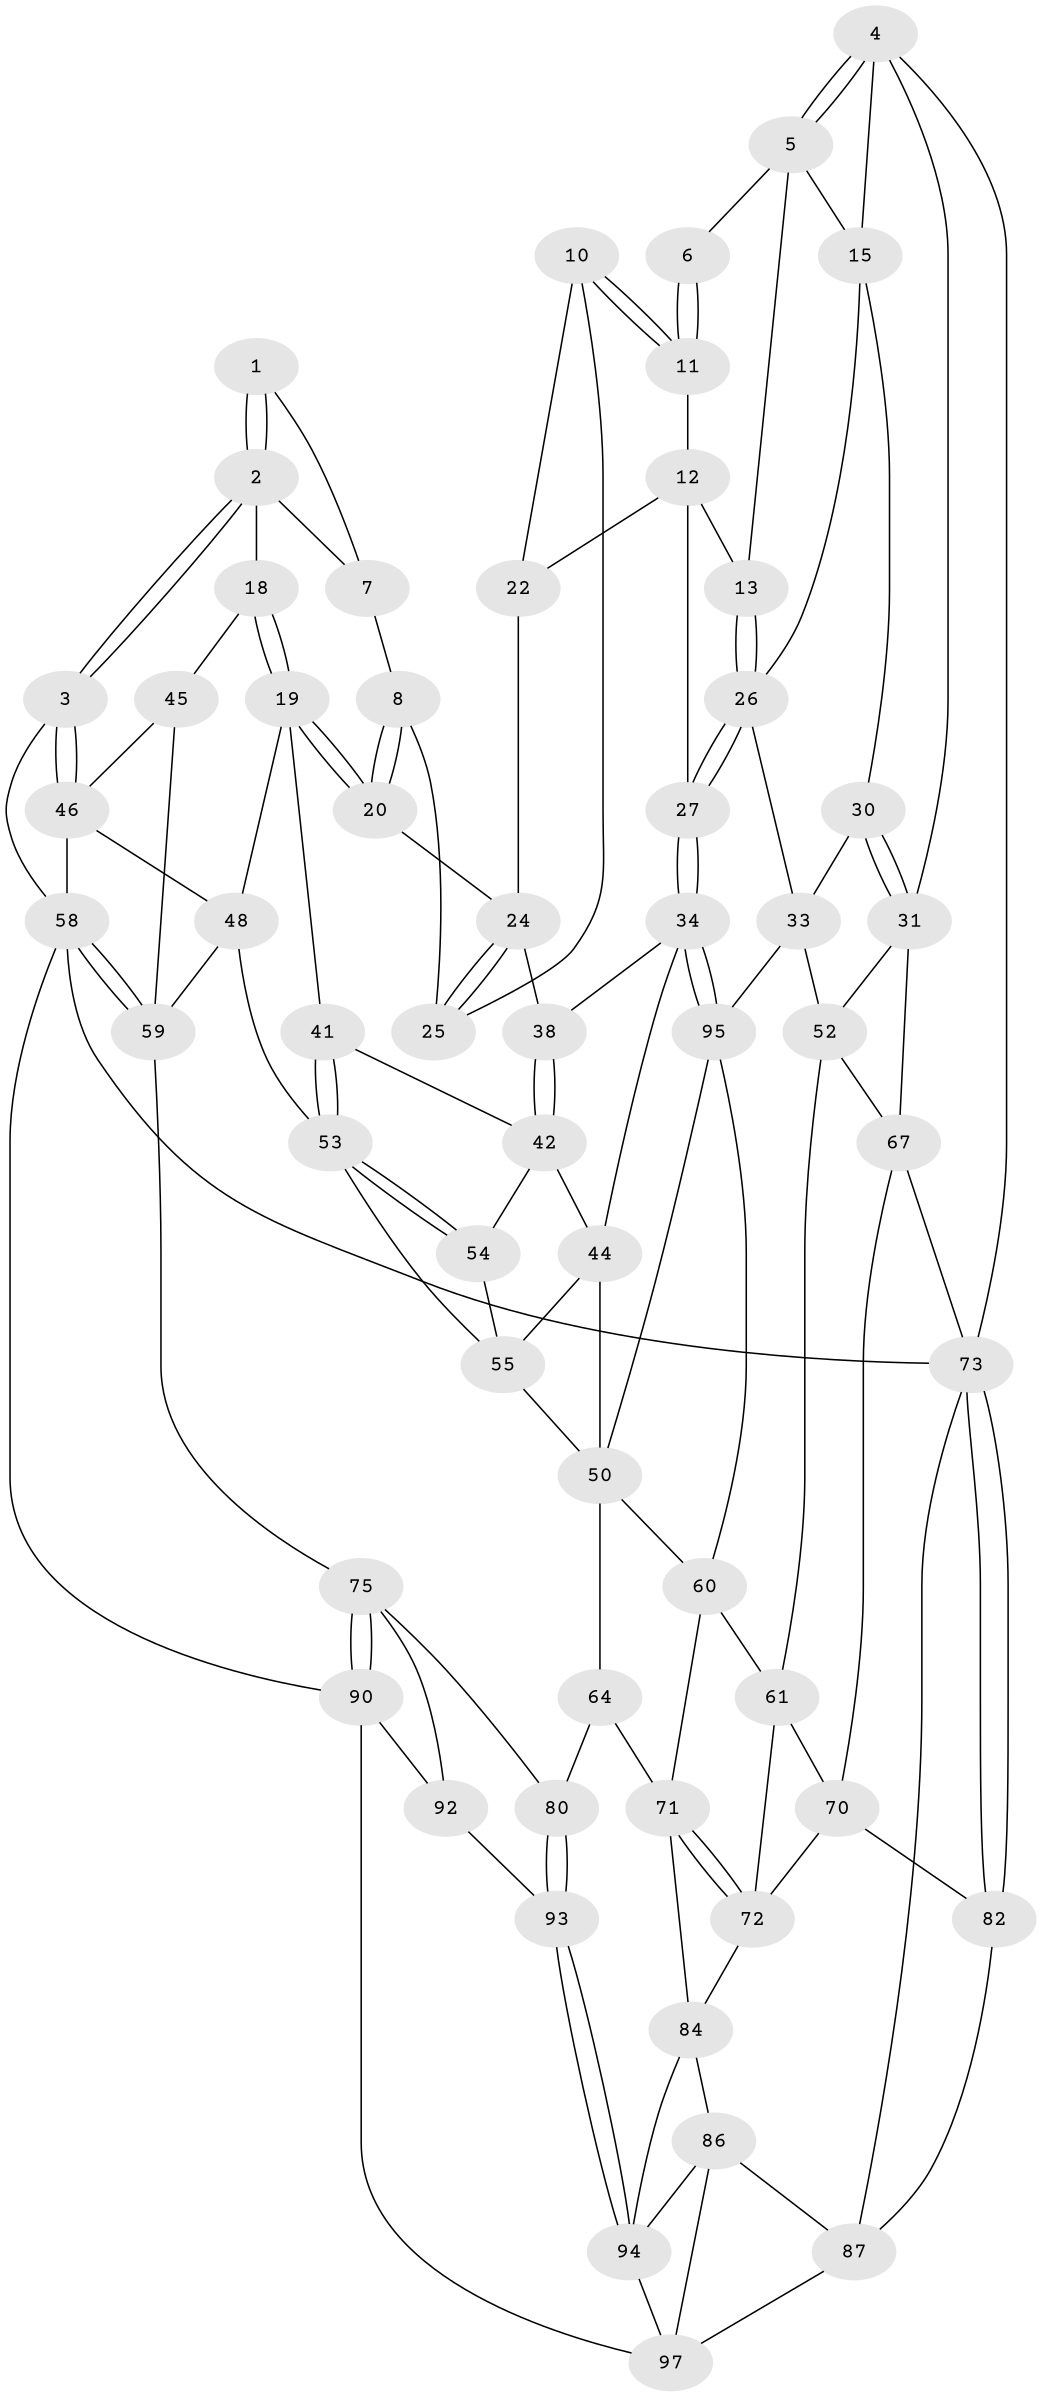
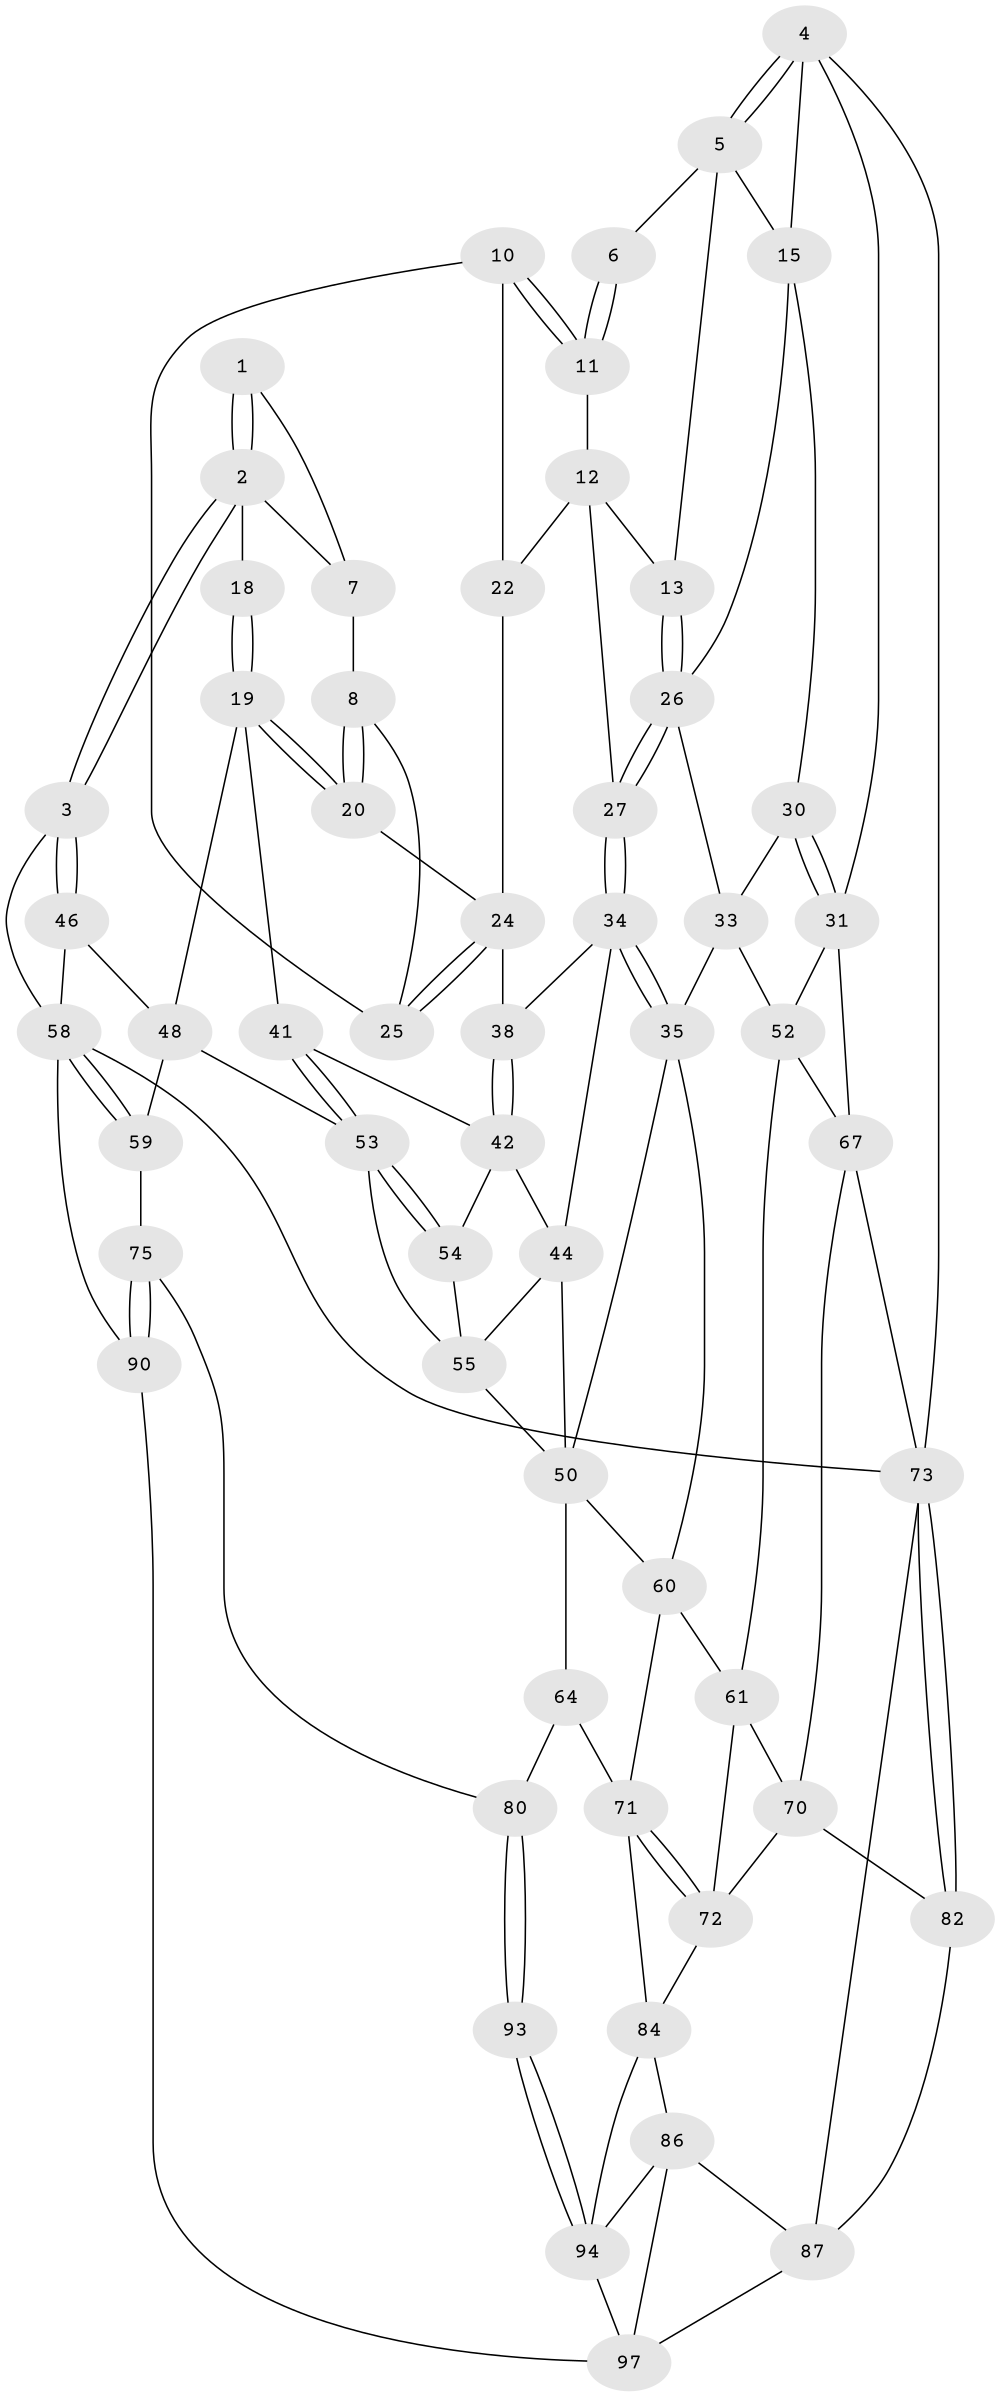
(176, 699) -> none
(714, 1032) -> (672, 1032)
(446, 1808) -> none
